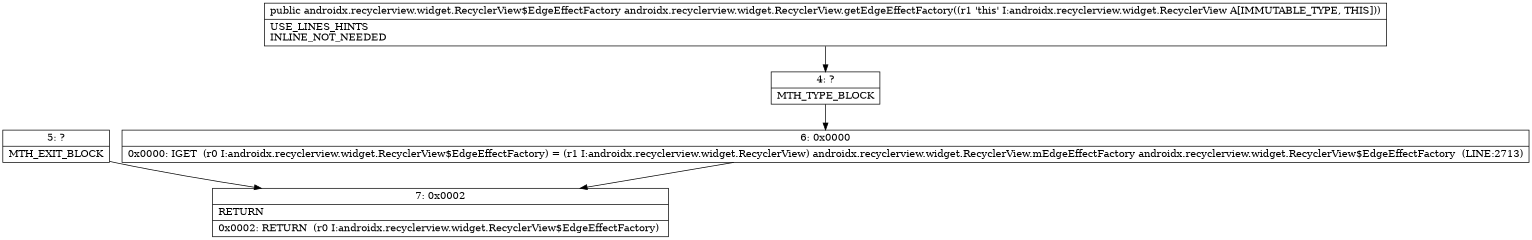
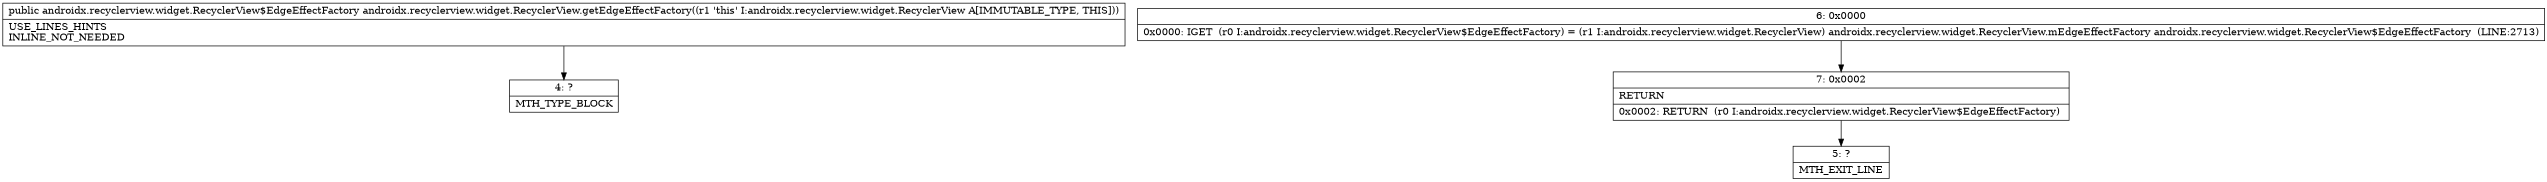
(826, 114) -> none
(56, 154) -> (1841, 170)
(182, 175) -> (1841, 130)
